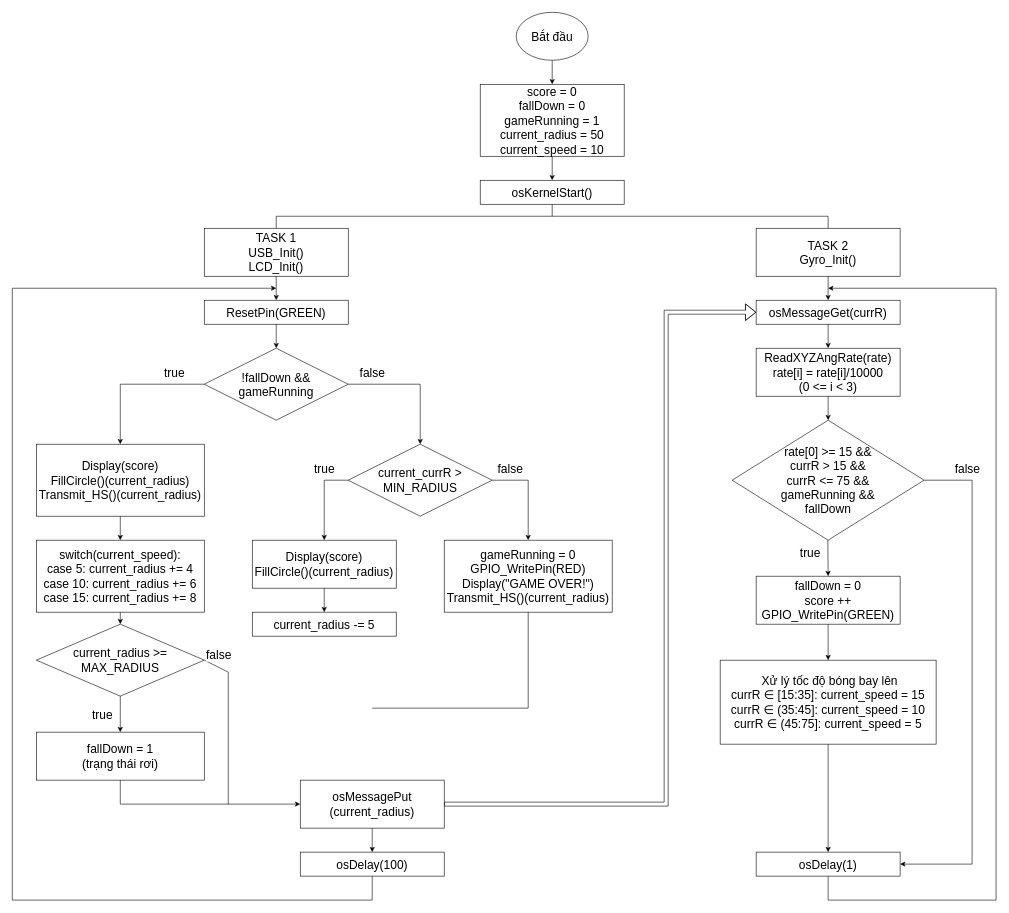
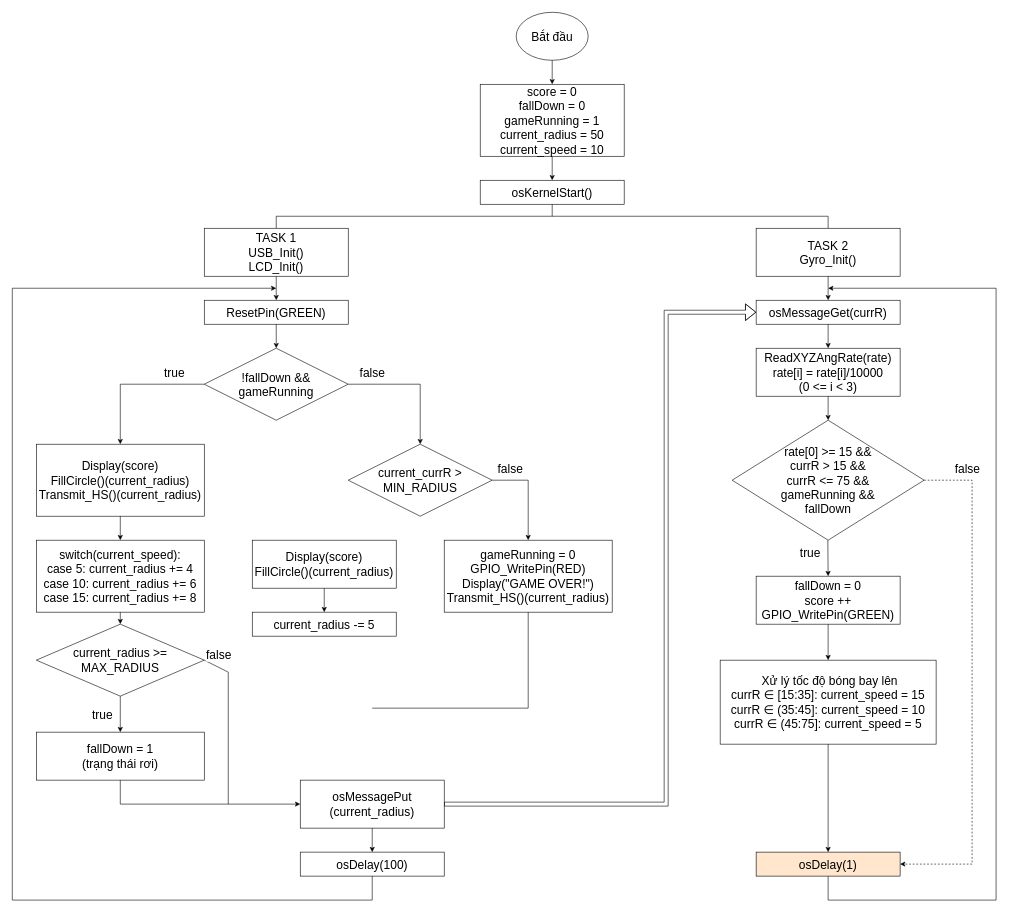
(324, 480) -> none
(972, 682) -> (972, 682)
(828, 864) -> (828, 864)
